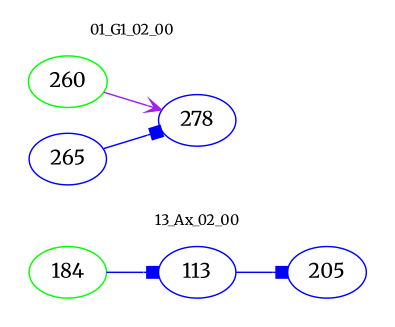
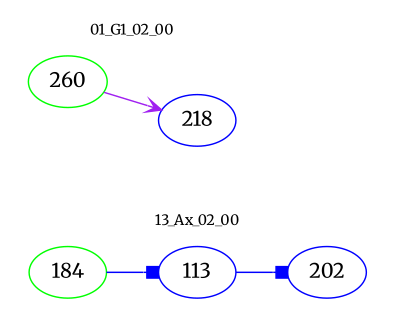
(197, 120) -> (197, 120)
(68, 159) -> none
(327, 272) -> (327, 272)
